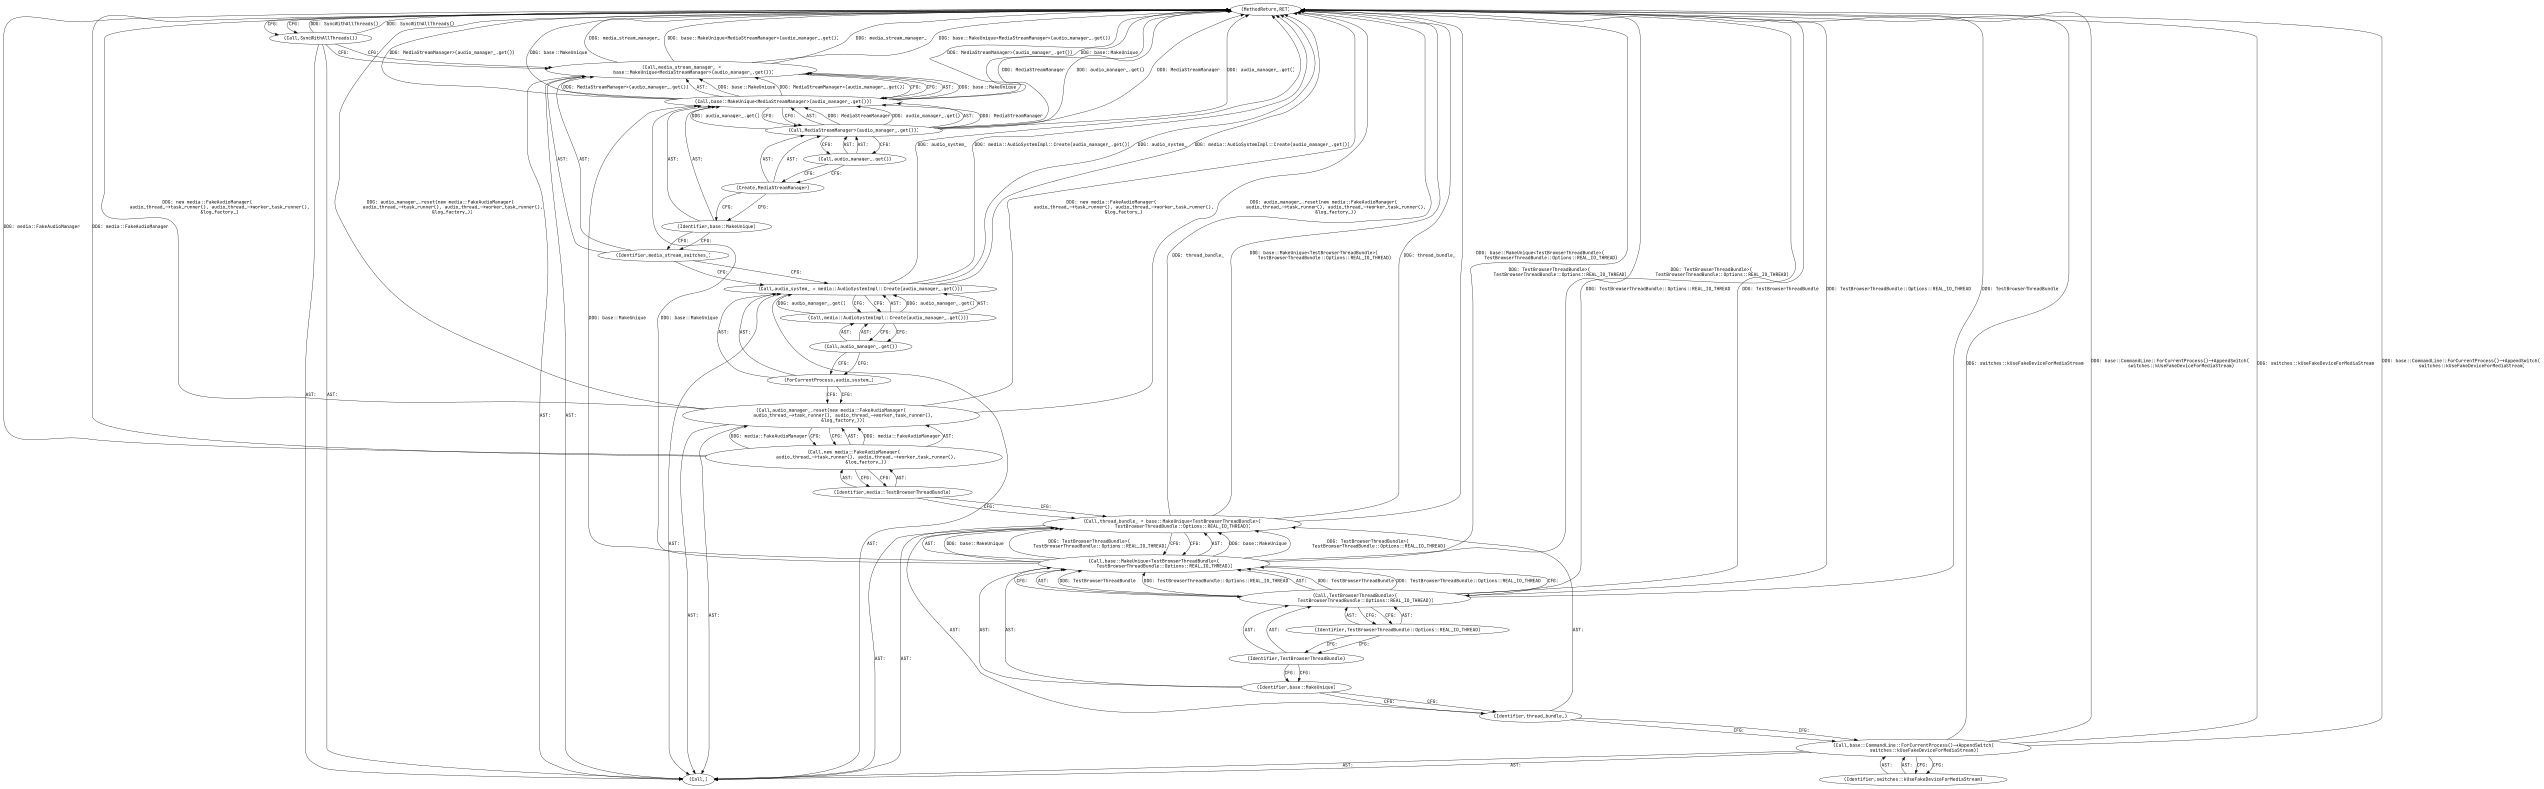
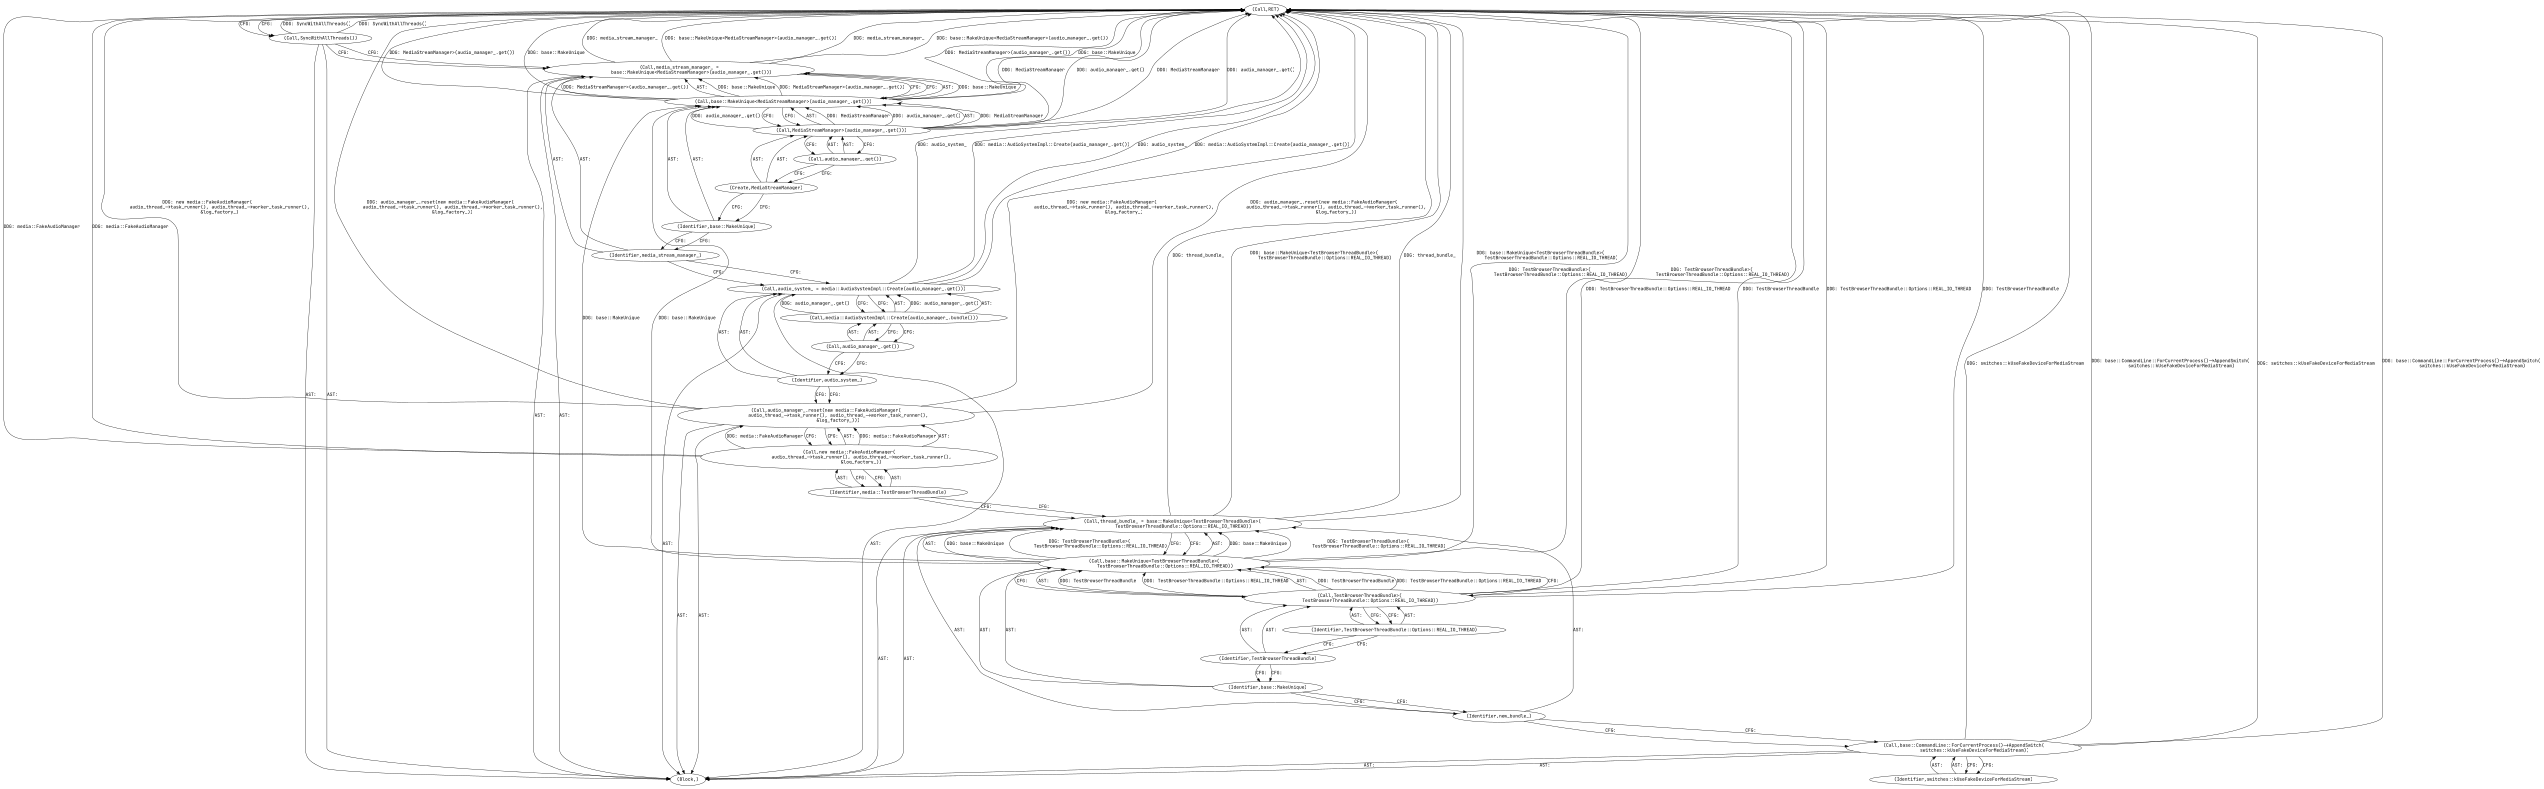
(1266, 10) -> (1266, 10)
(663, 255) -> (655, 255)
(888, 318) -> (894, 318)
(829, 380) -> (827, 380)
(1530, 716) -> (1499, 716)
(698, 780) -> (688, 780)
